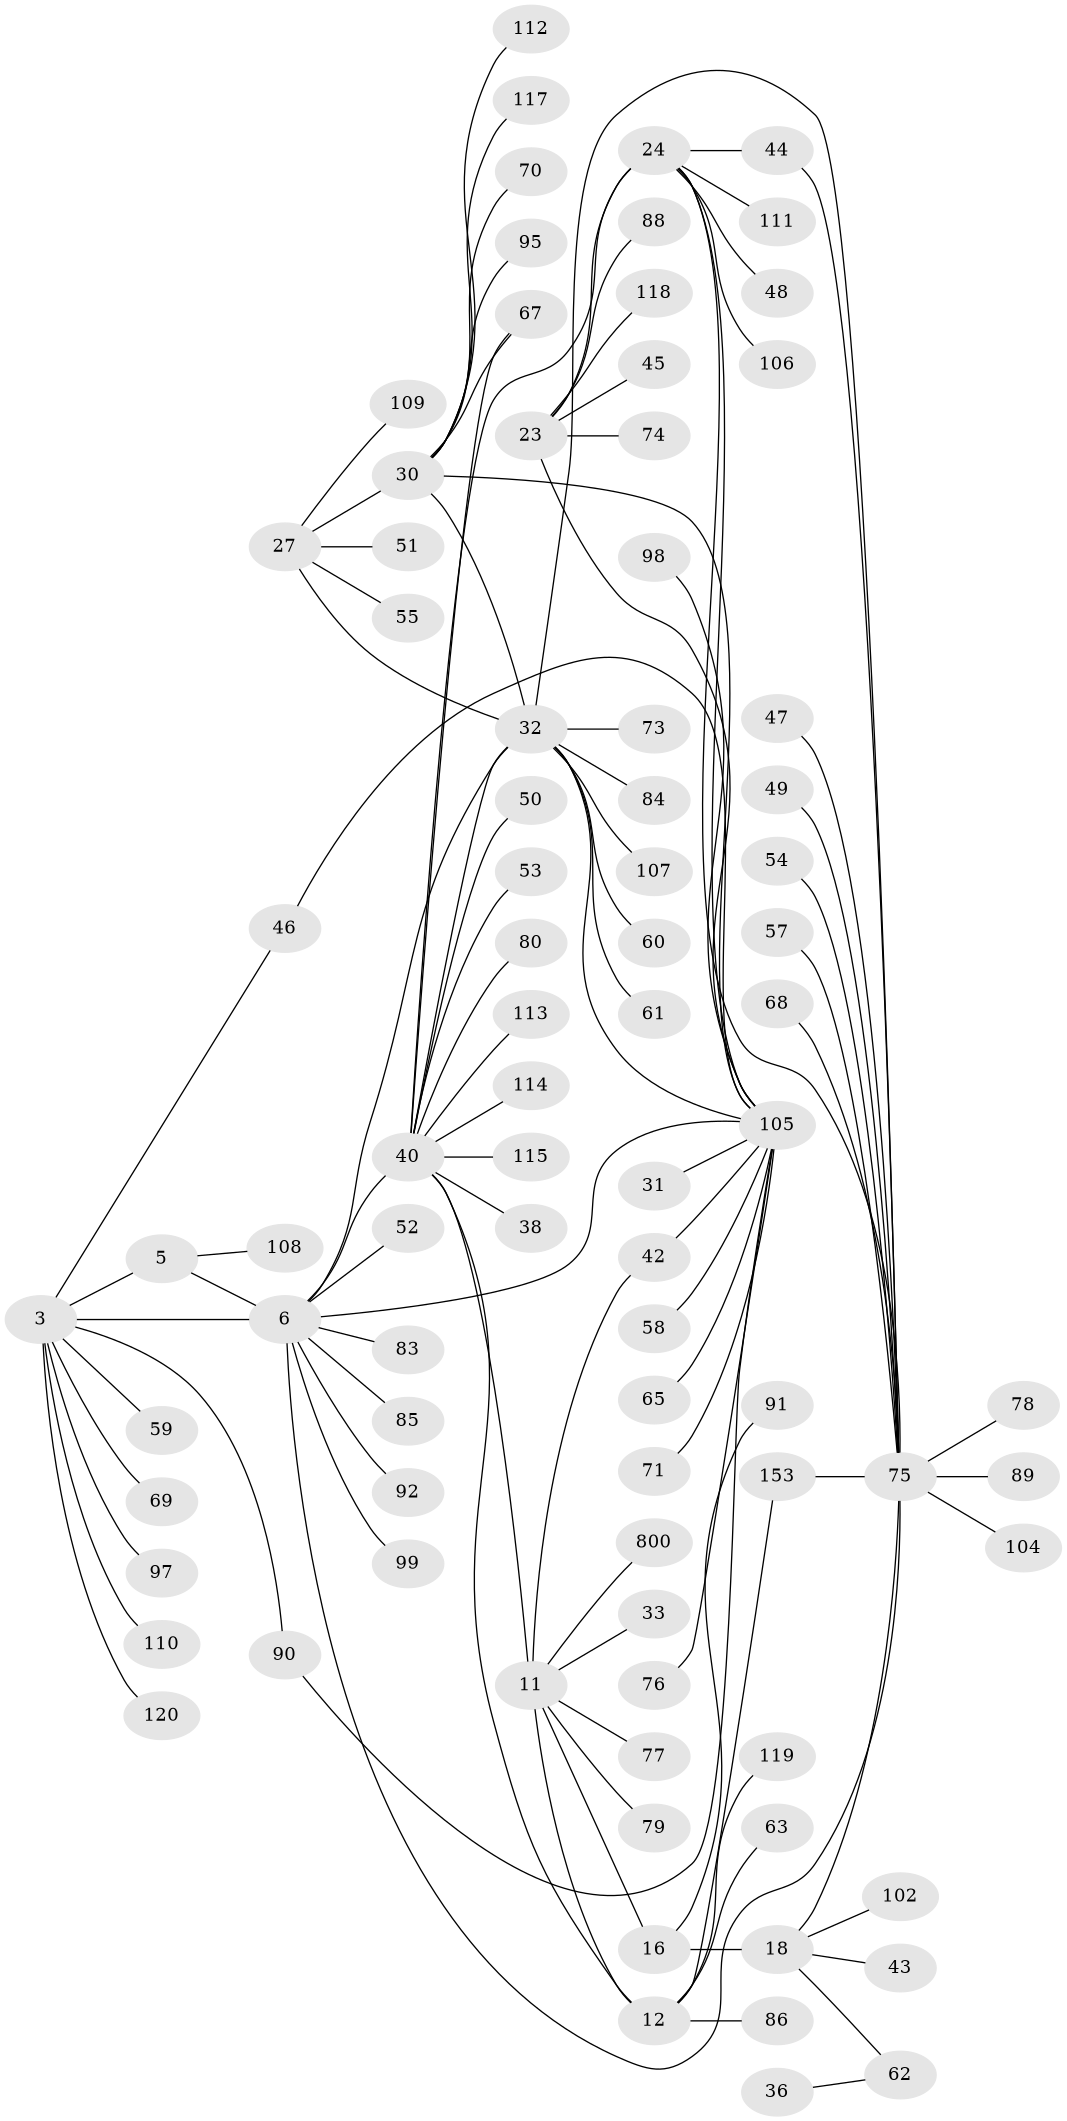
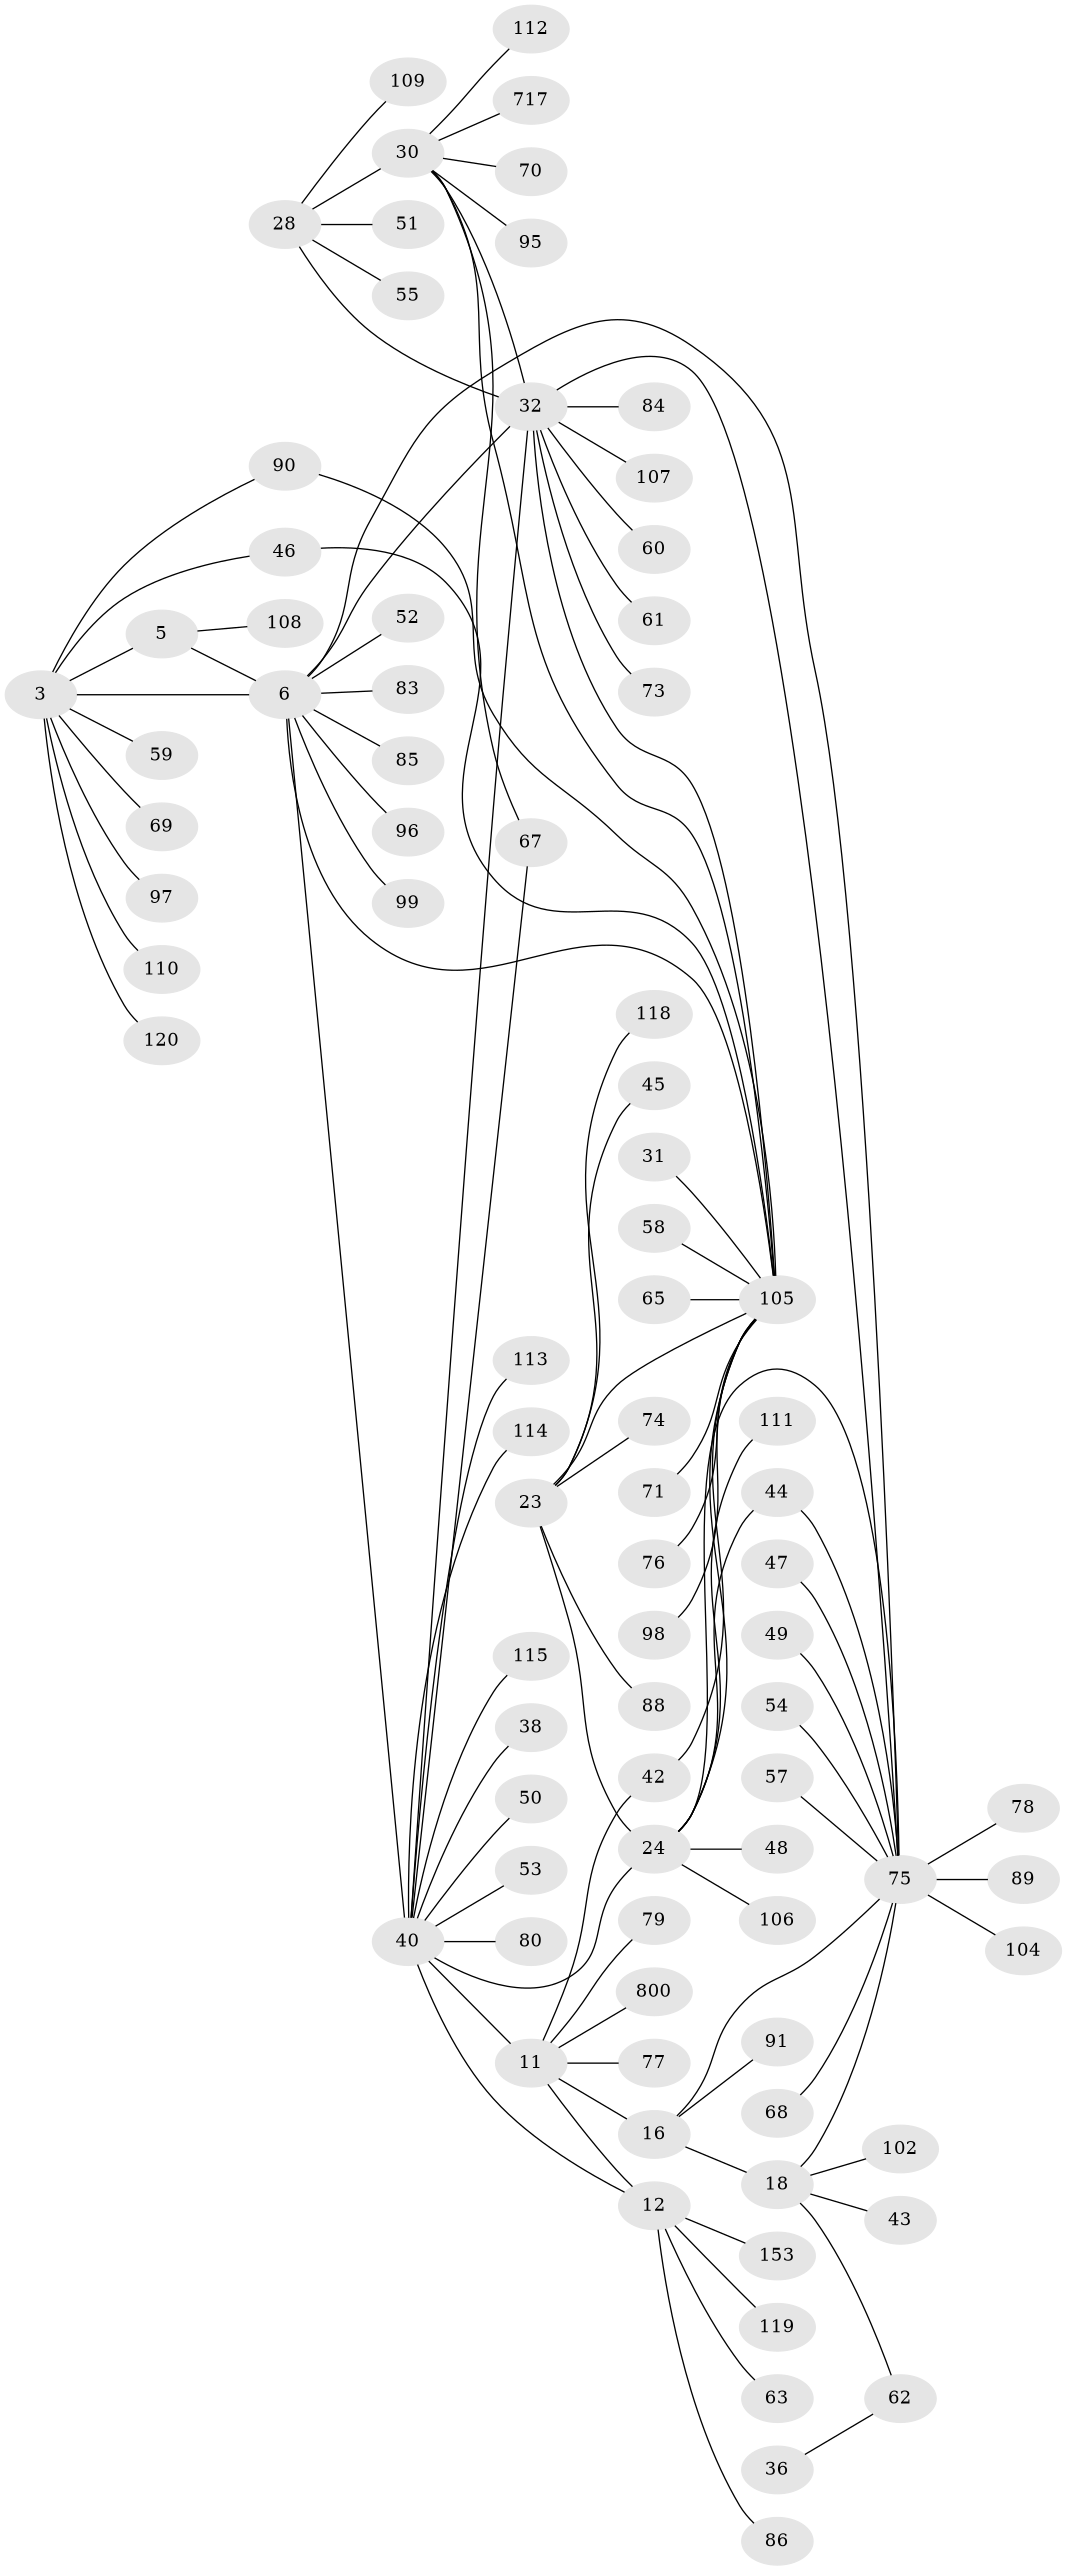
(531, 100) -> (531, 100)
(285, 547) -> (285, 225)
(840, 1477) -> (758, 1990)
(408, 1493) -> (408, 832)
(654, 1614) -> none
